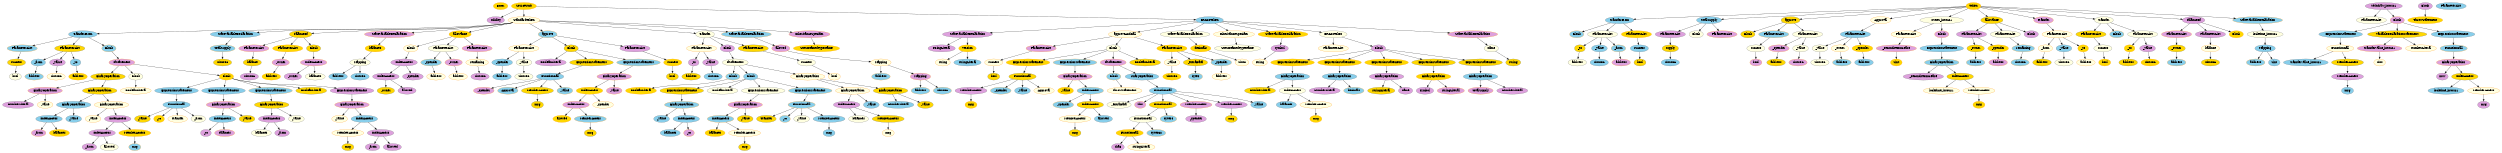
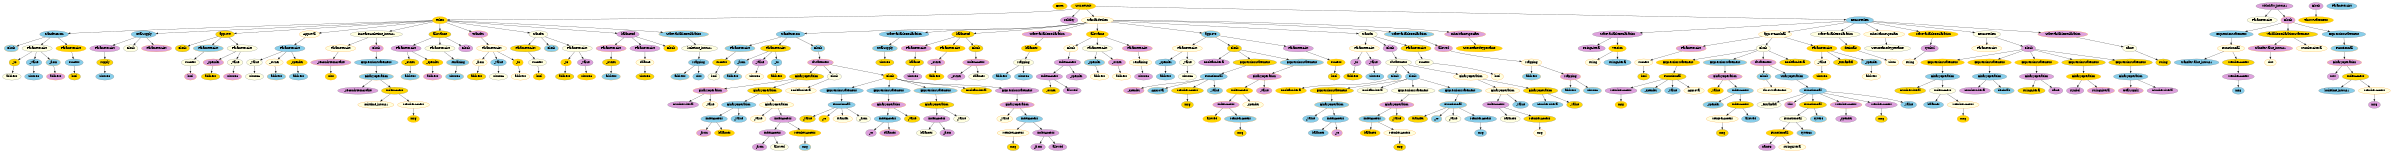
none -> (762, 18)
(1942, 20) -> (376, 34)
(1195, 77) -> none
(1118, 147) -> (1767, 147)
